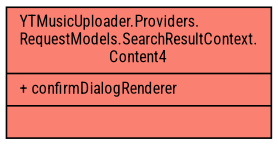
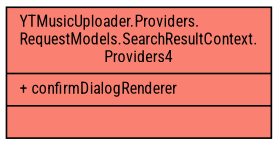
(139, 57) -> (139, 57)
